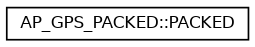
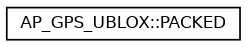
(128, 24) -> (123, 24)
